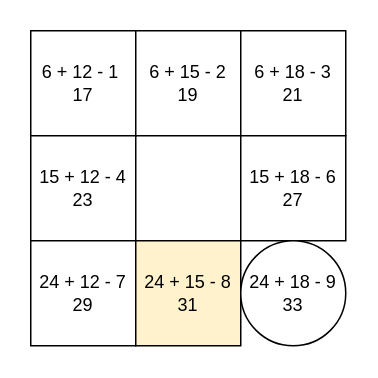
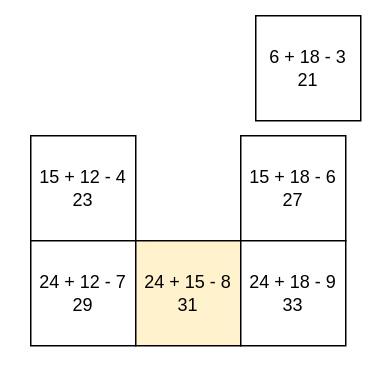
(83, 83) -> none
(188, 83) -> none
(293, 83) -> (308, 68)
(293, 293) -> (293, 293)
